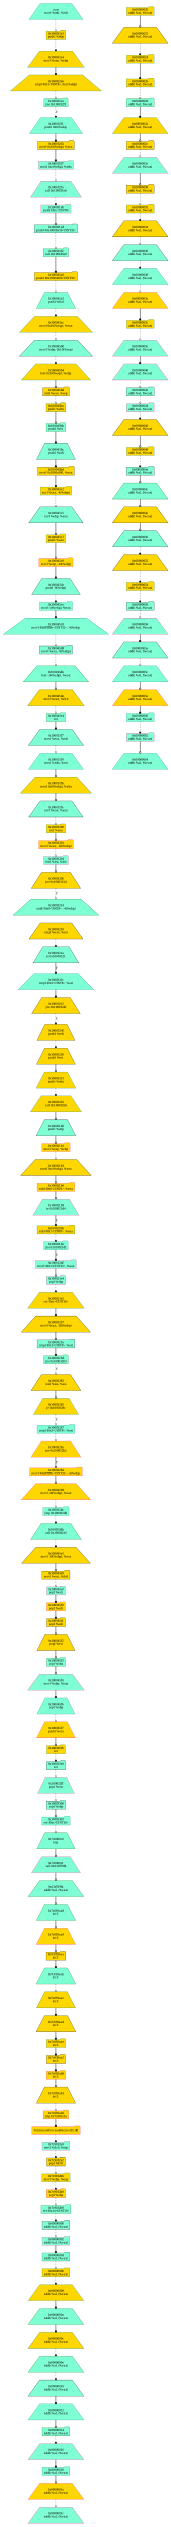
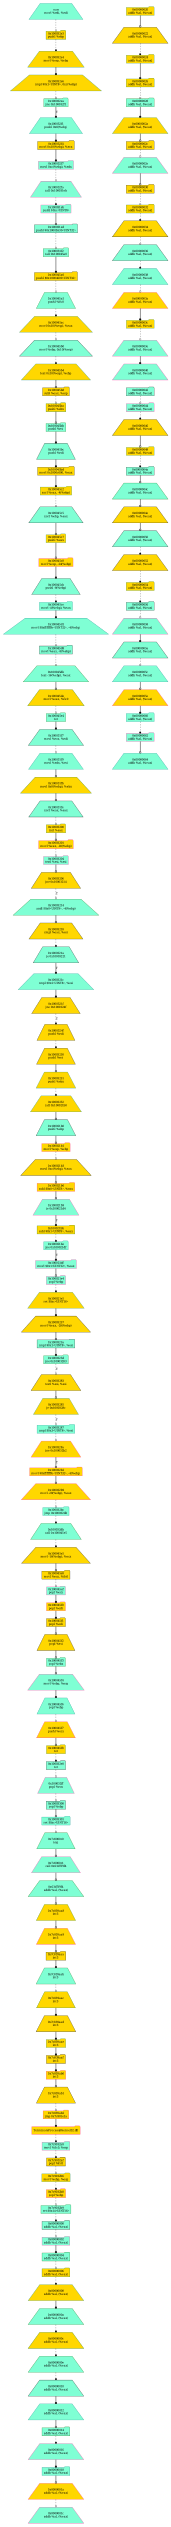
(56, 111) -> (56, 111)
(140, 383) -> none
none -> (56, 918)
(56, 1912) -> (56, 1912)
(56, 2328) -> (56, 2328)
